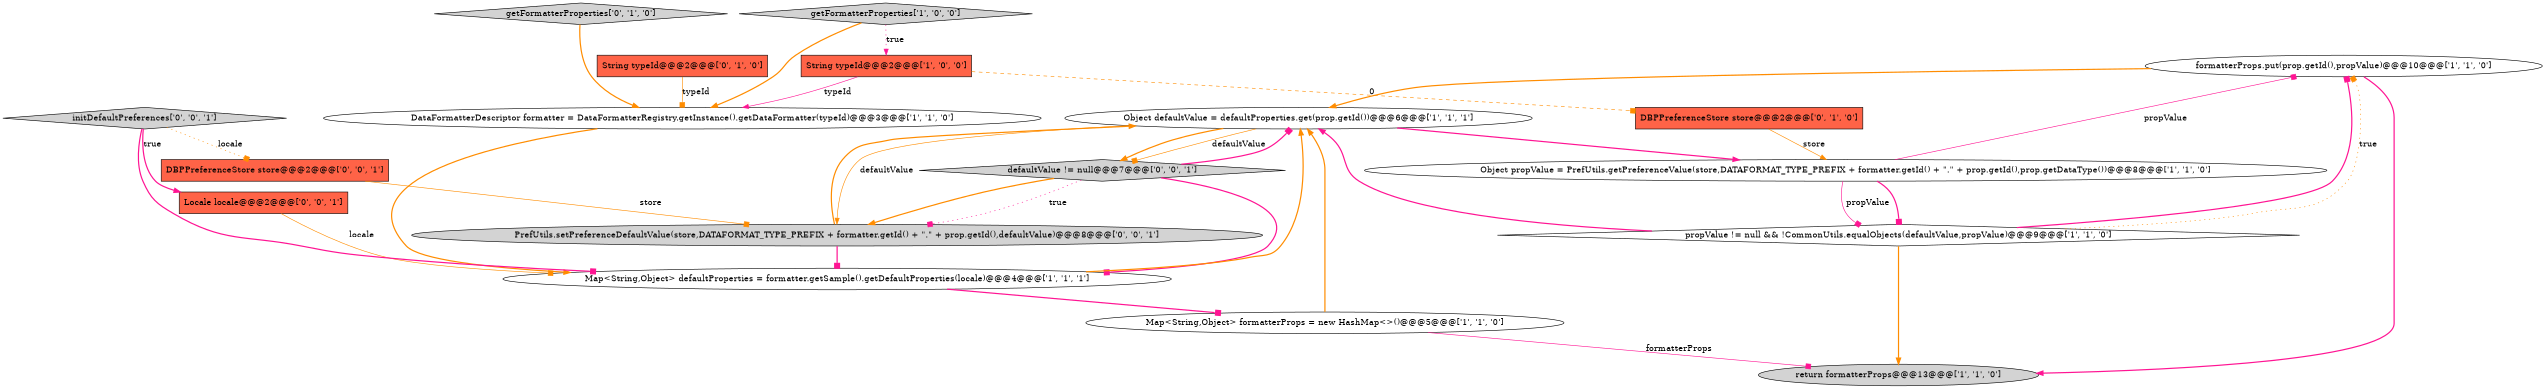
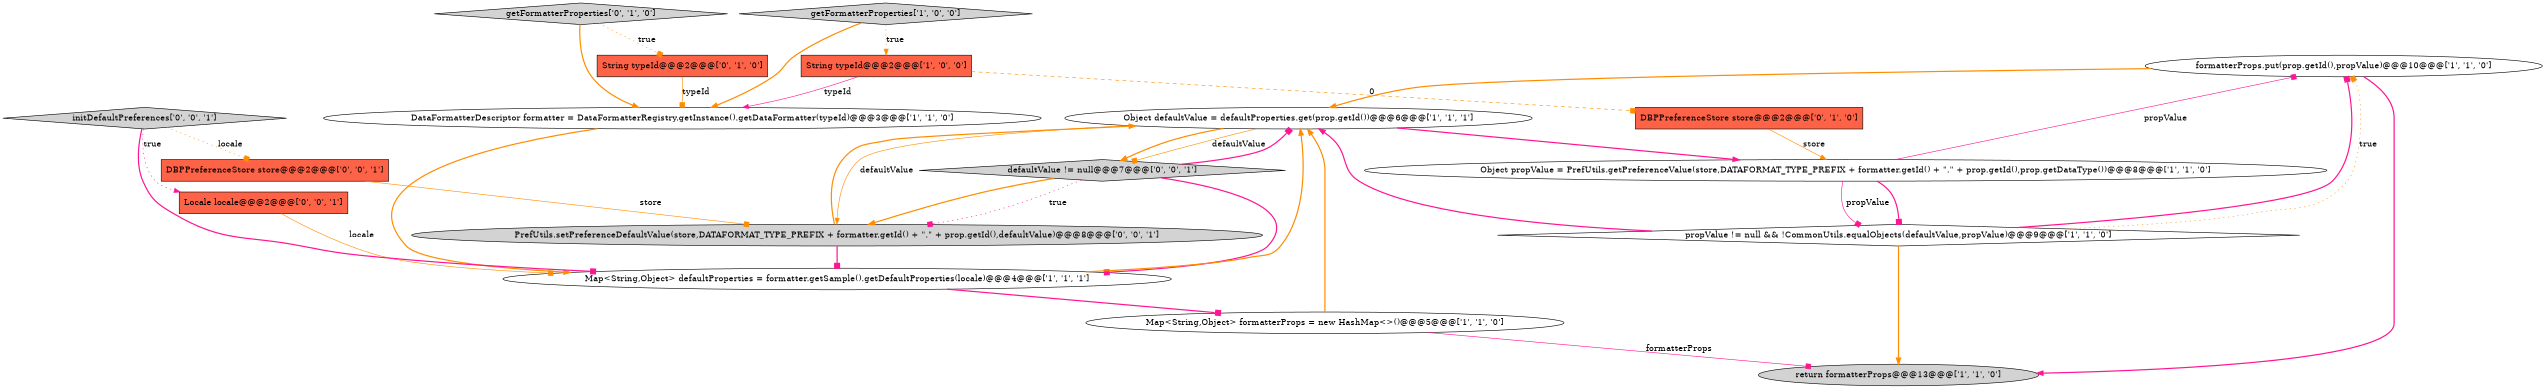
(886, 37) -> (886, 37)
none -> (628, 38)
(147, 167) -> (147, 167)
